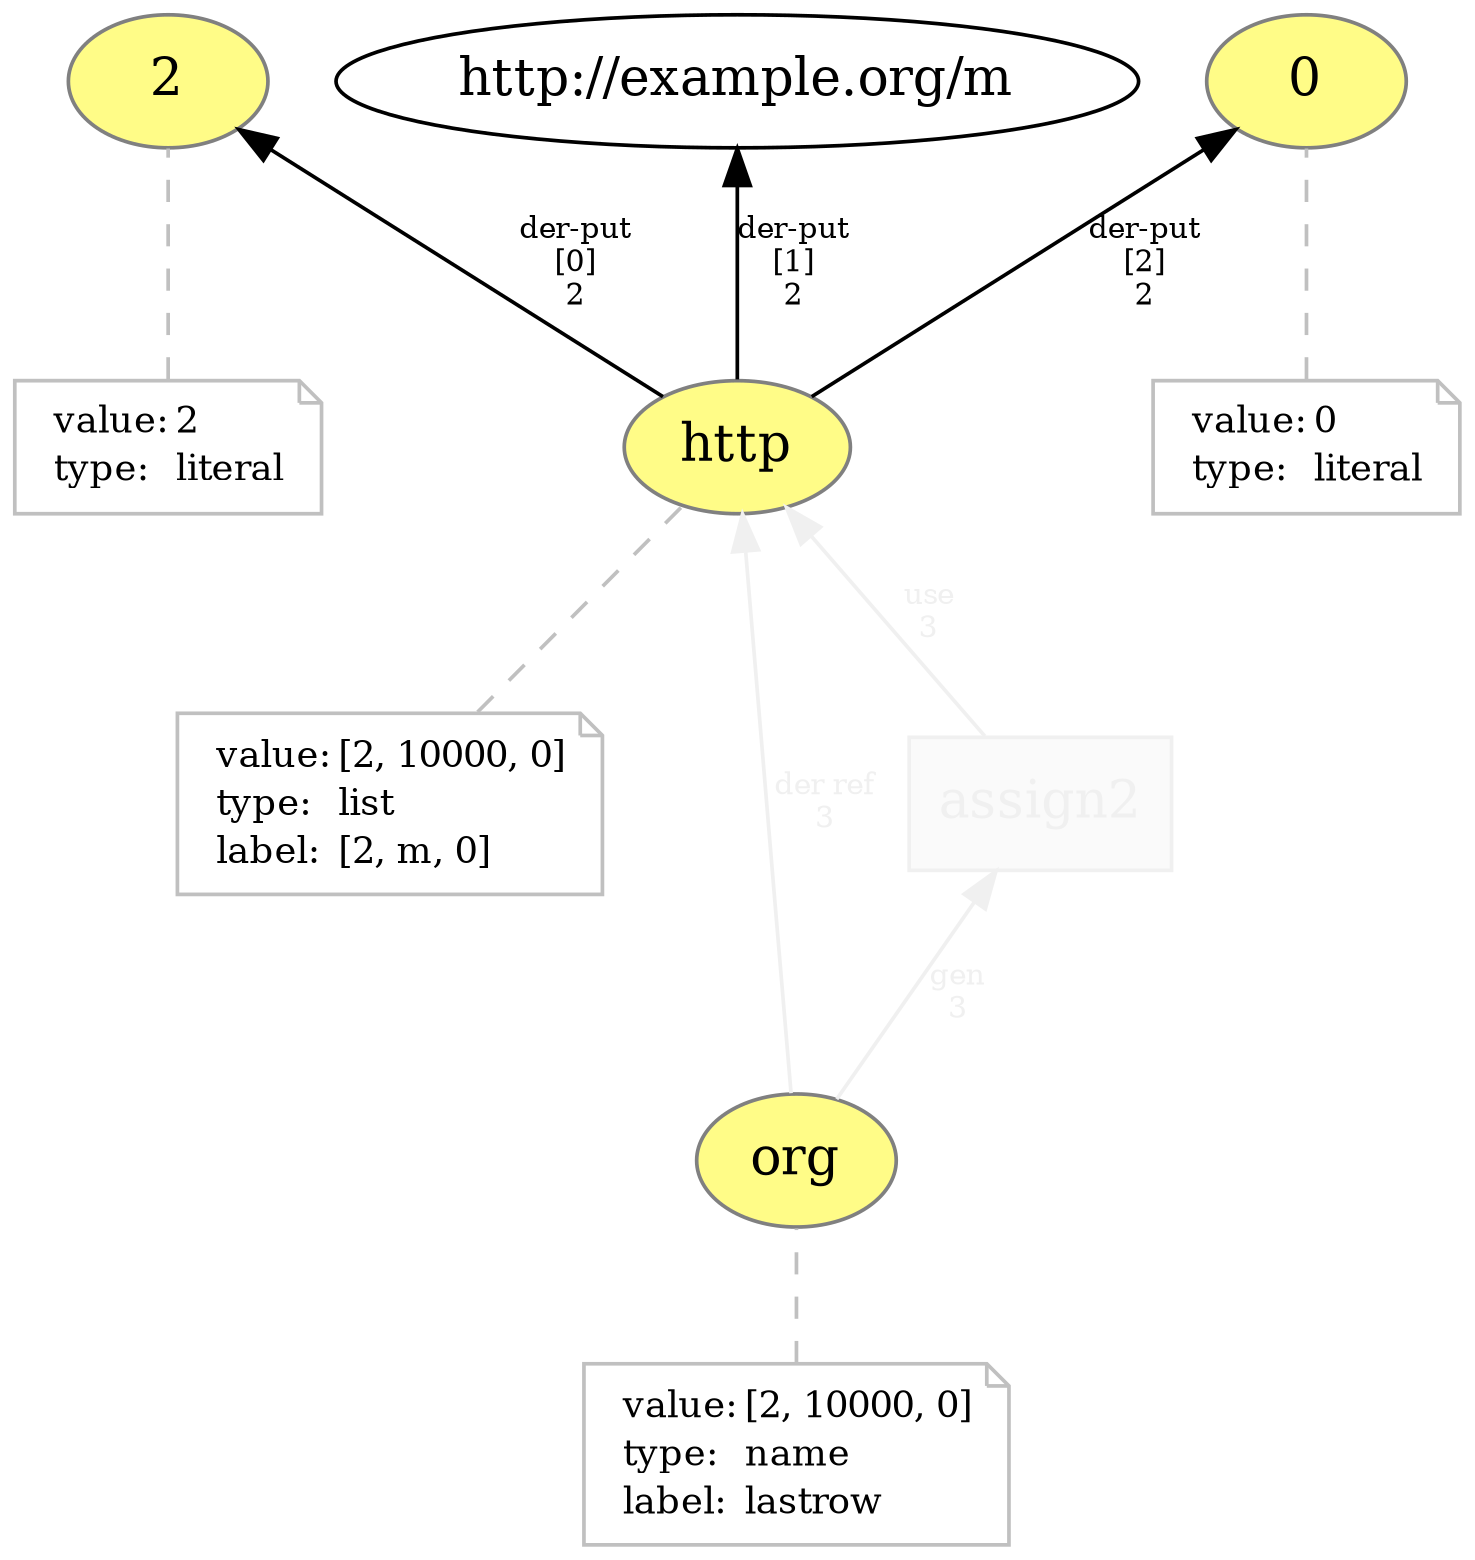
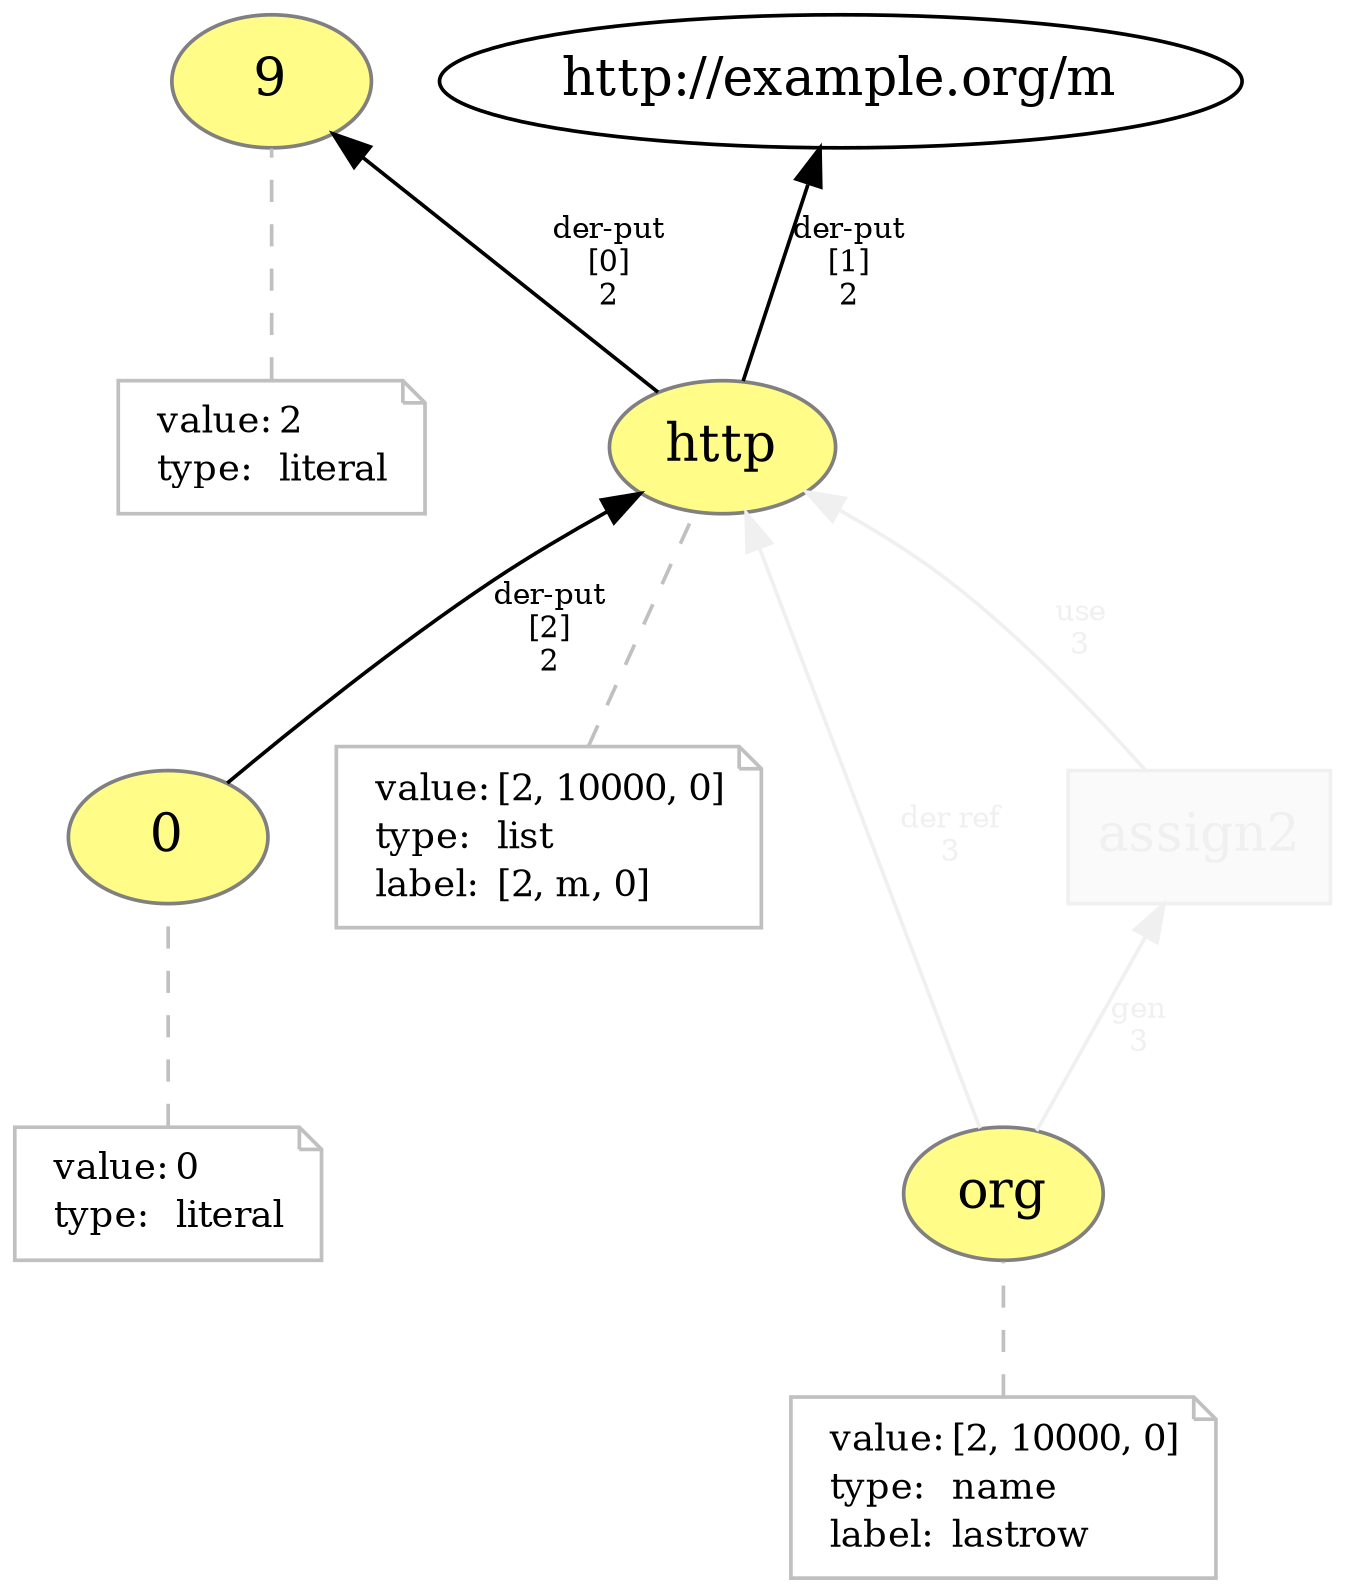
(168, 81) -> (272, 81)
(1008, 273) -> (411, 638)
